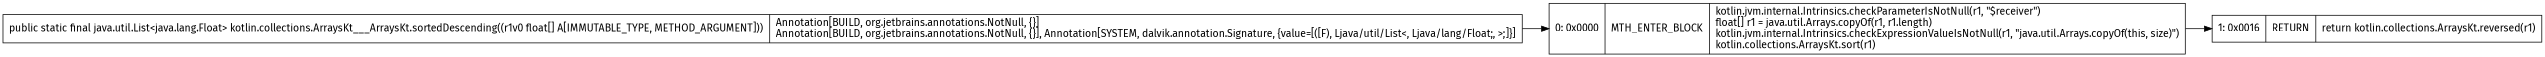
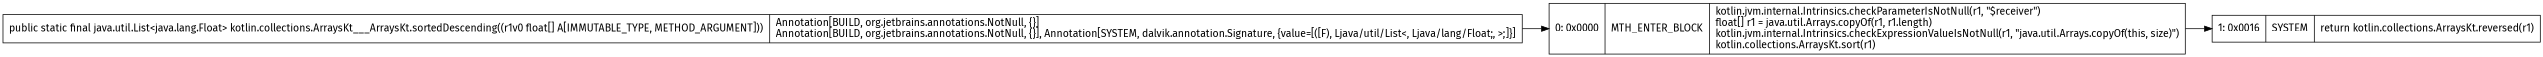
(2291, 28) -> (2290, 28)
